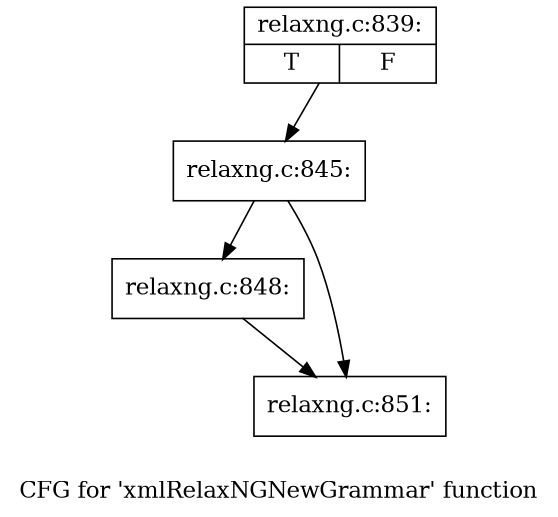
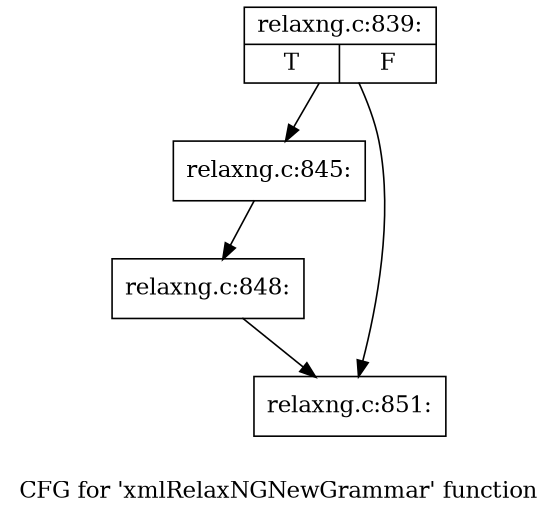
(324, 278) -> (384, 221)
